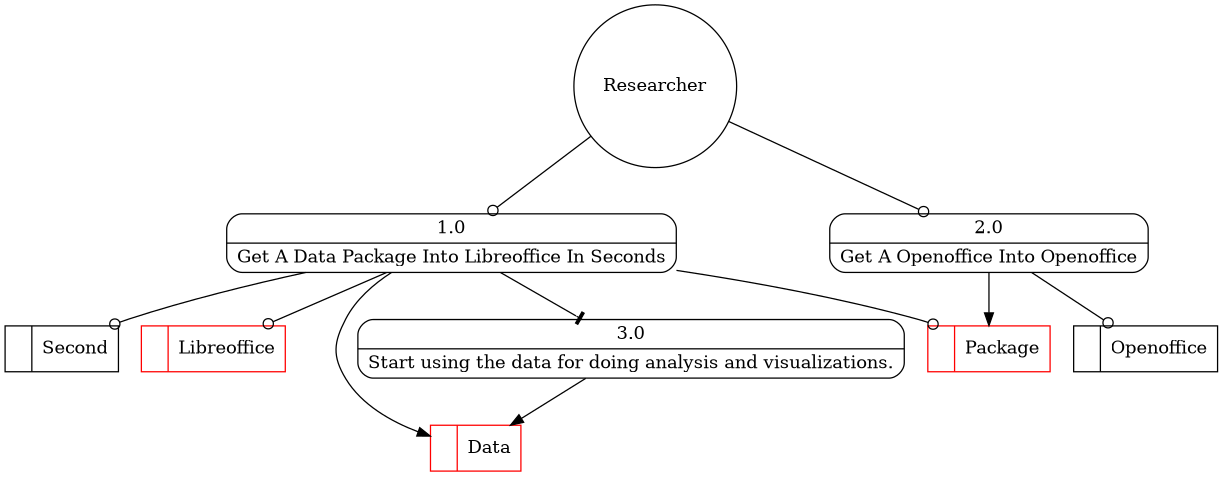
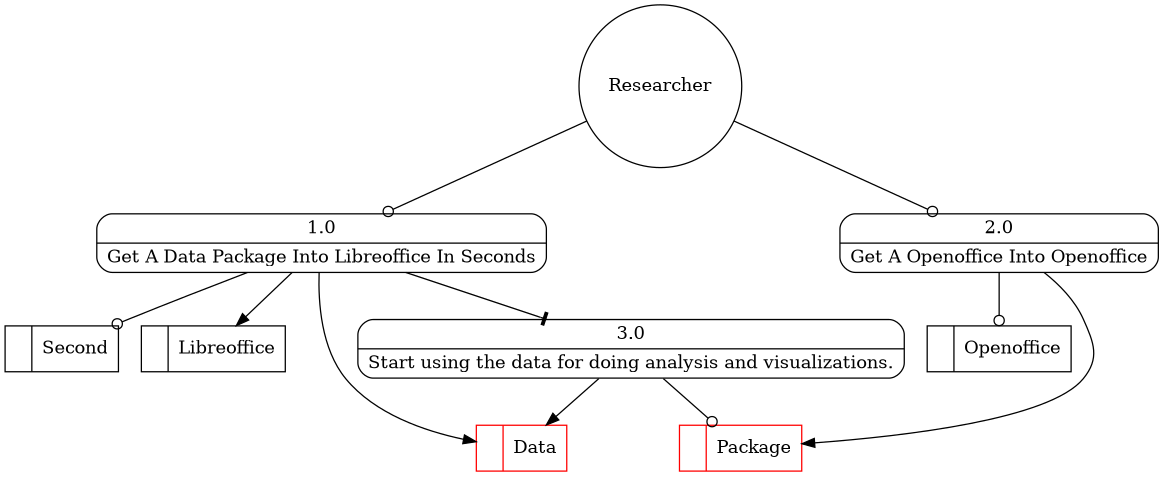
(803, 292) -> (686, 398)
(330, 297) -> (269, 295)
(213, 349) -> (213, 349)
